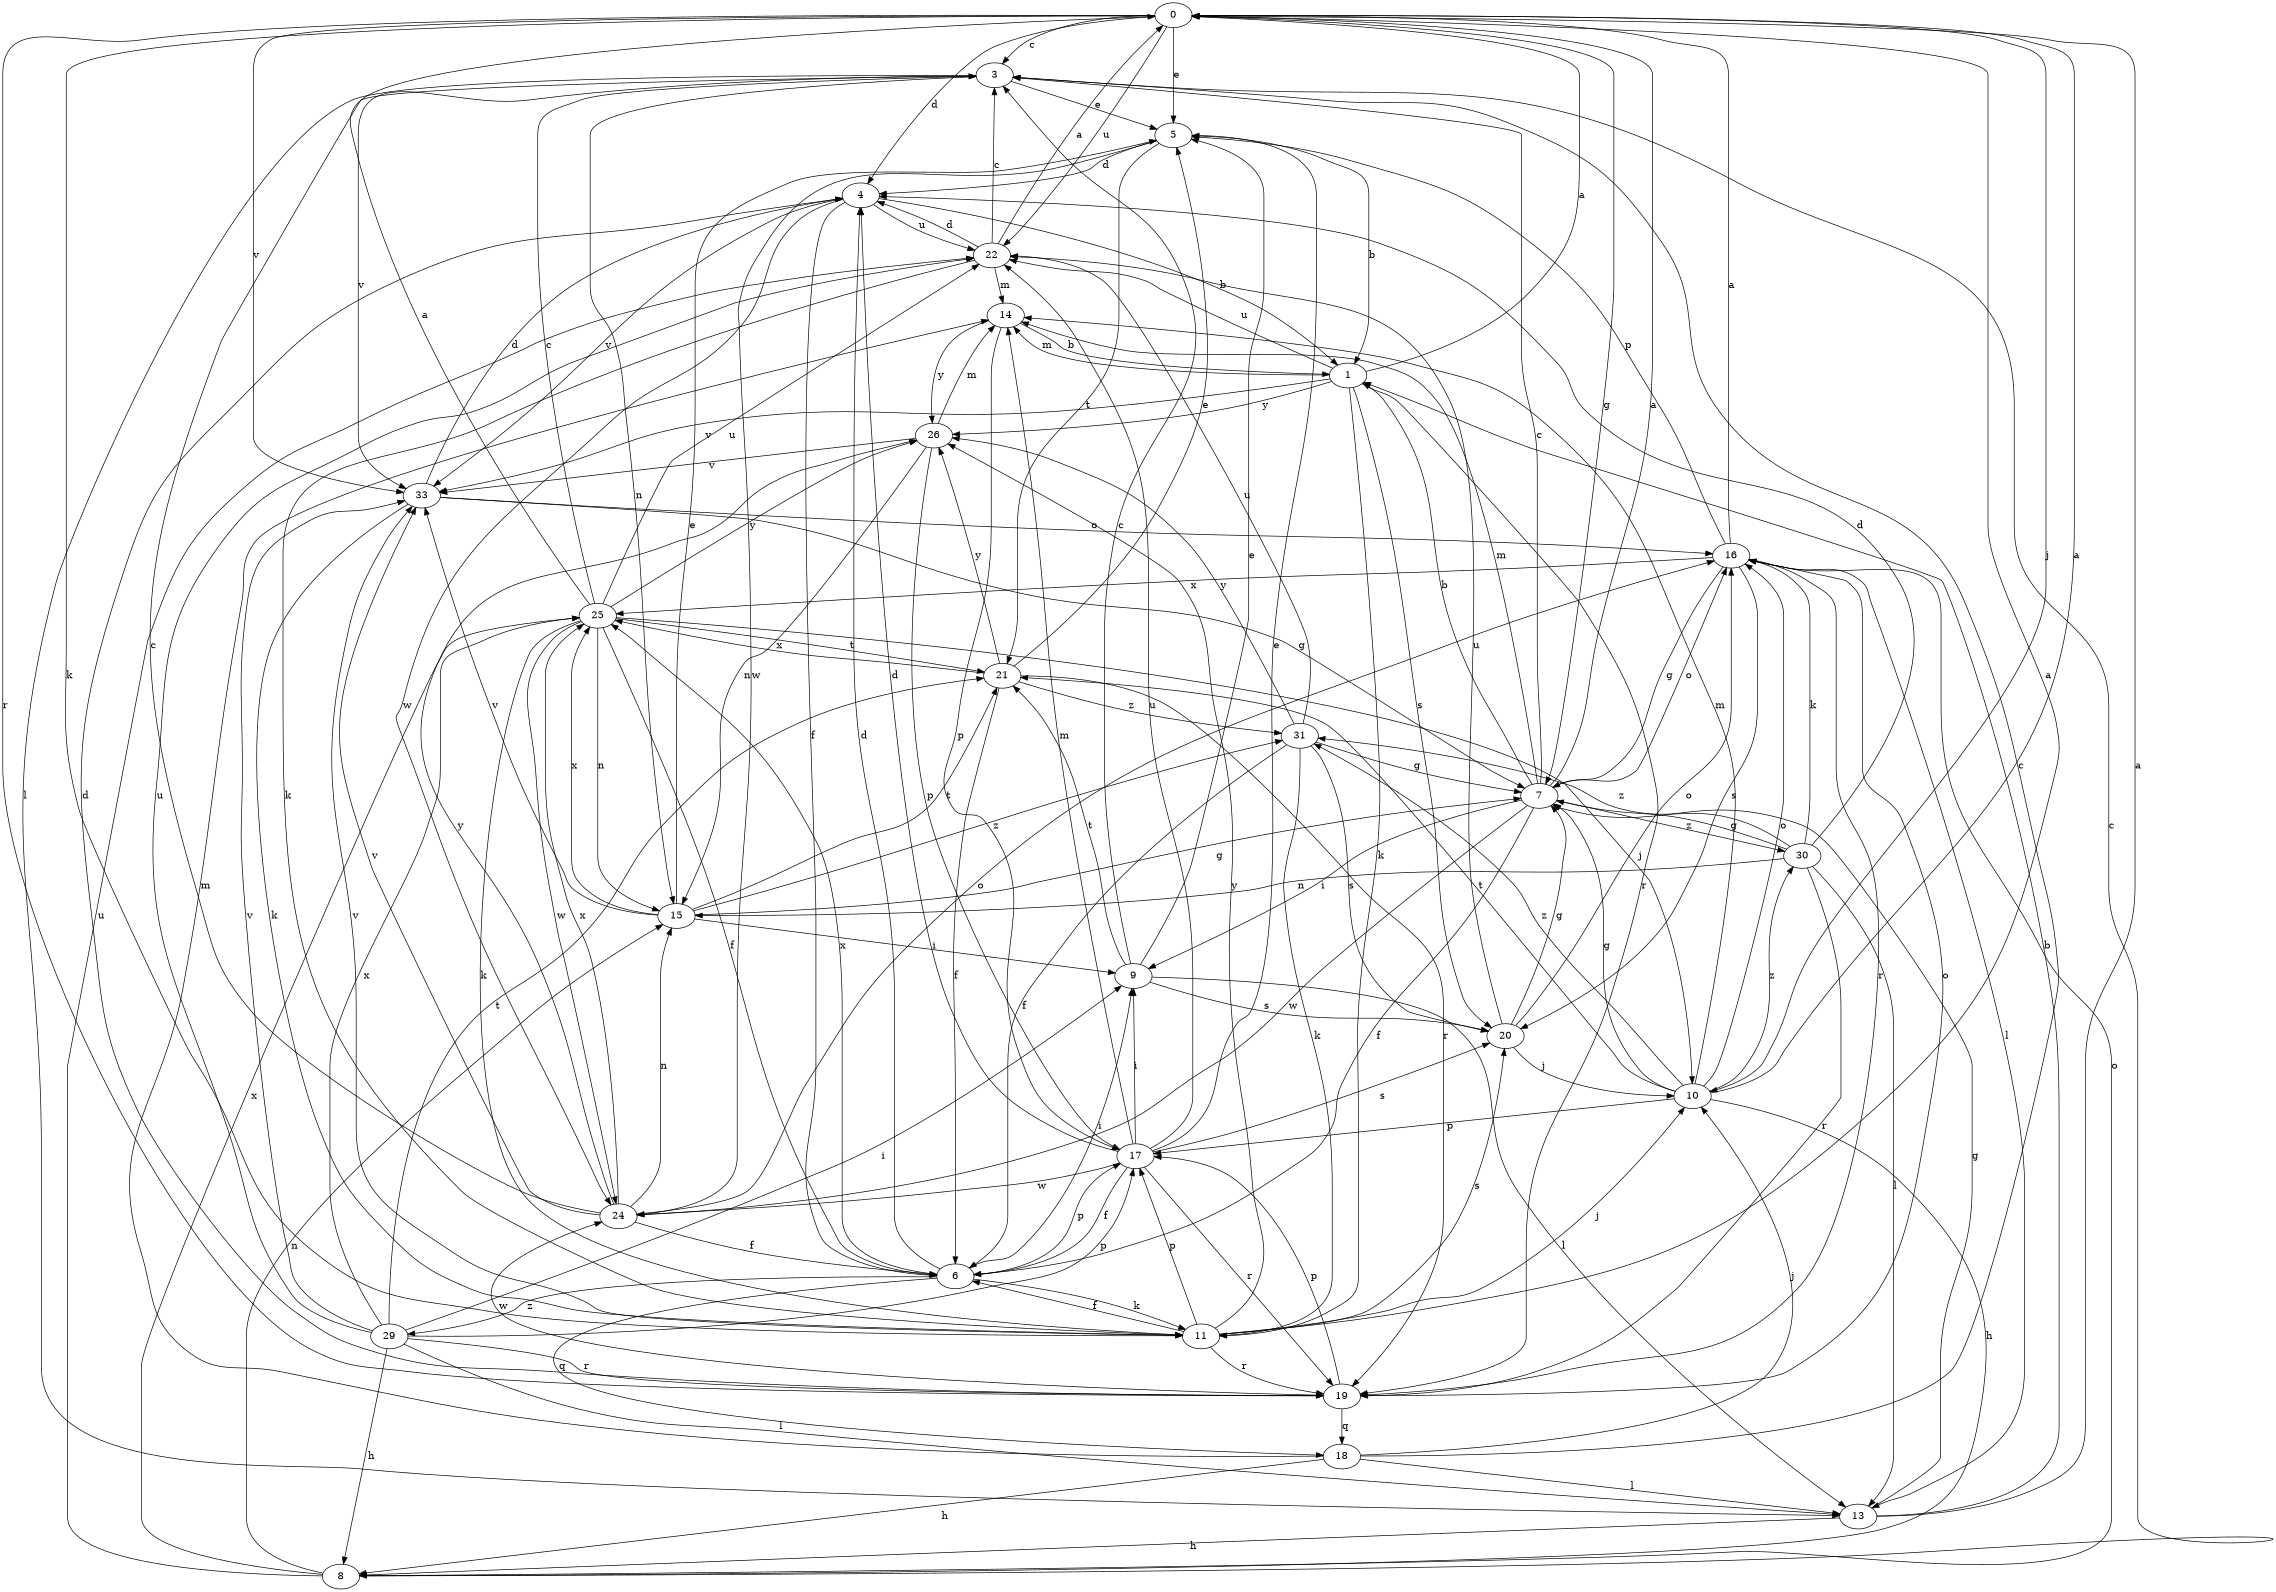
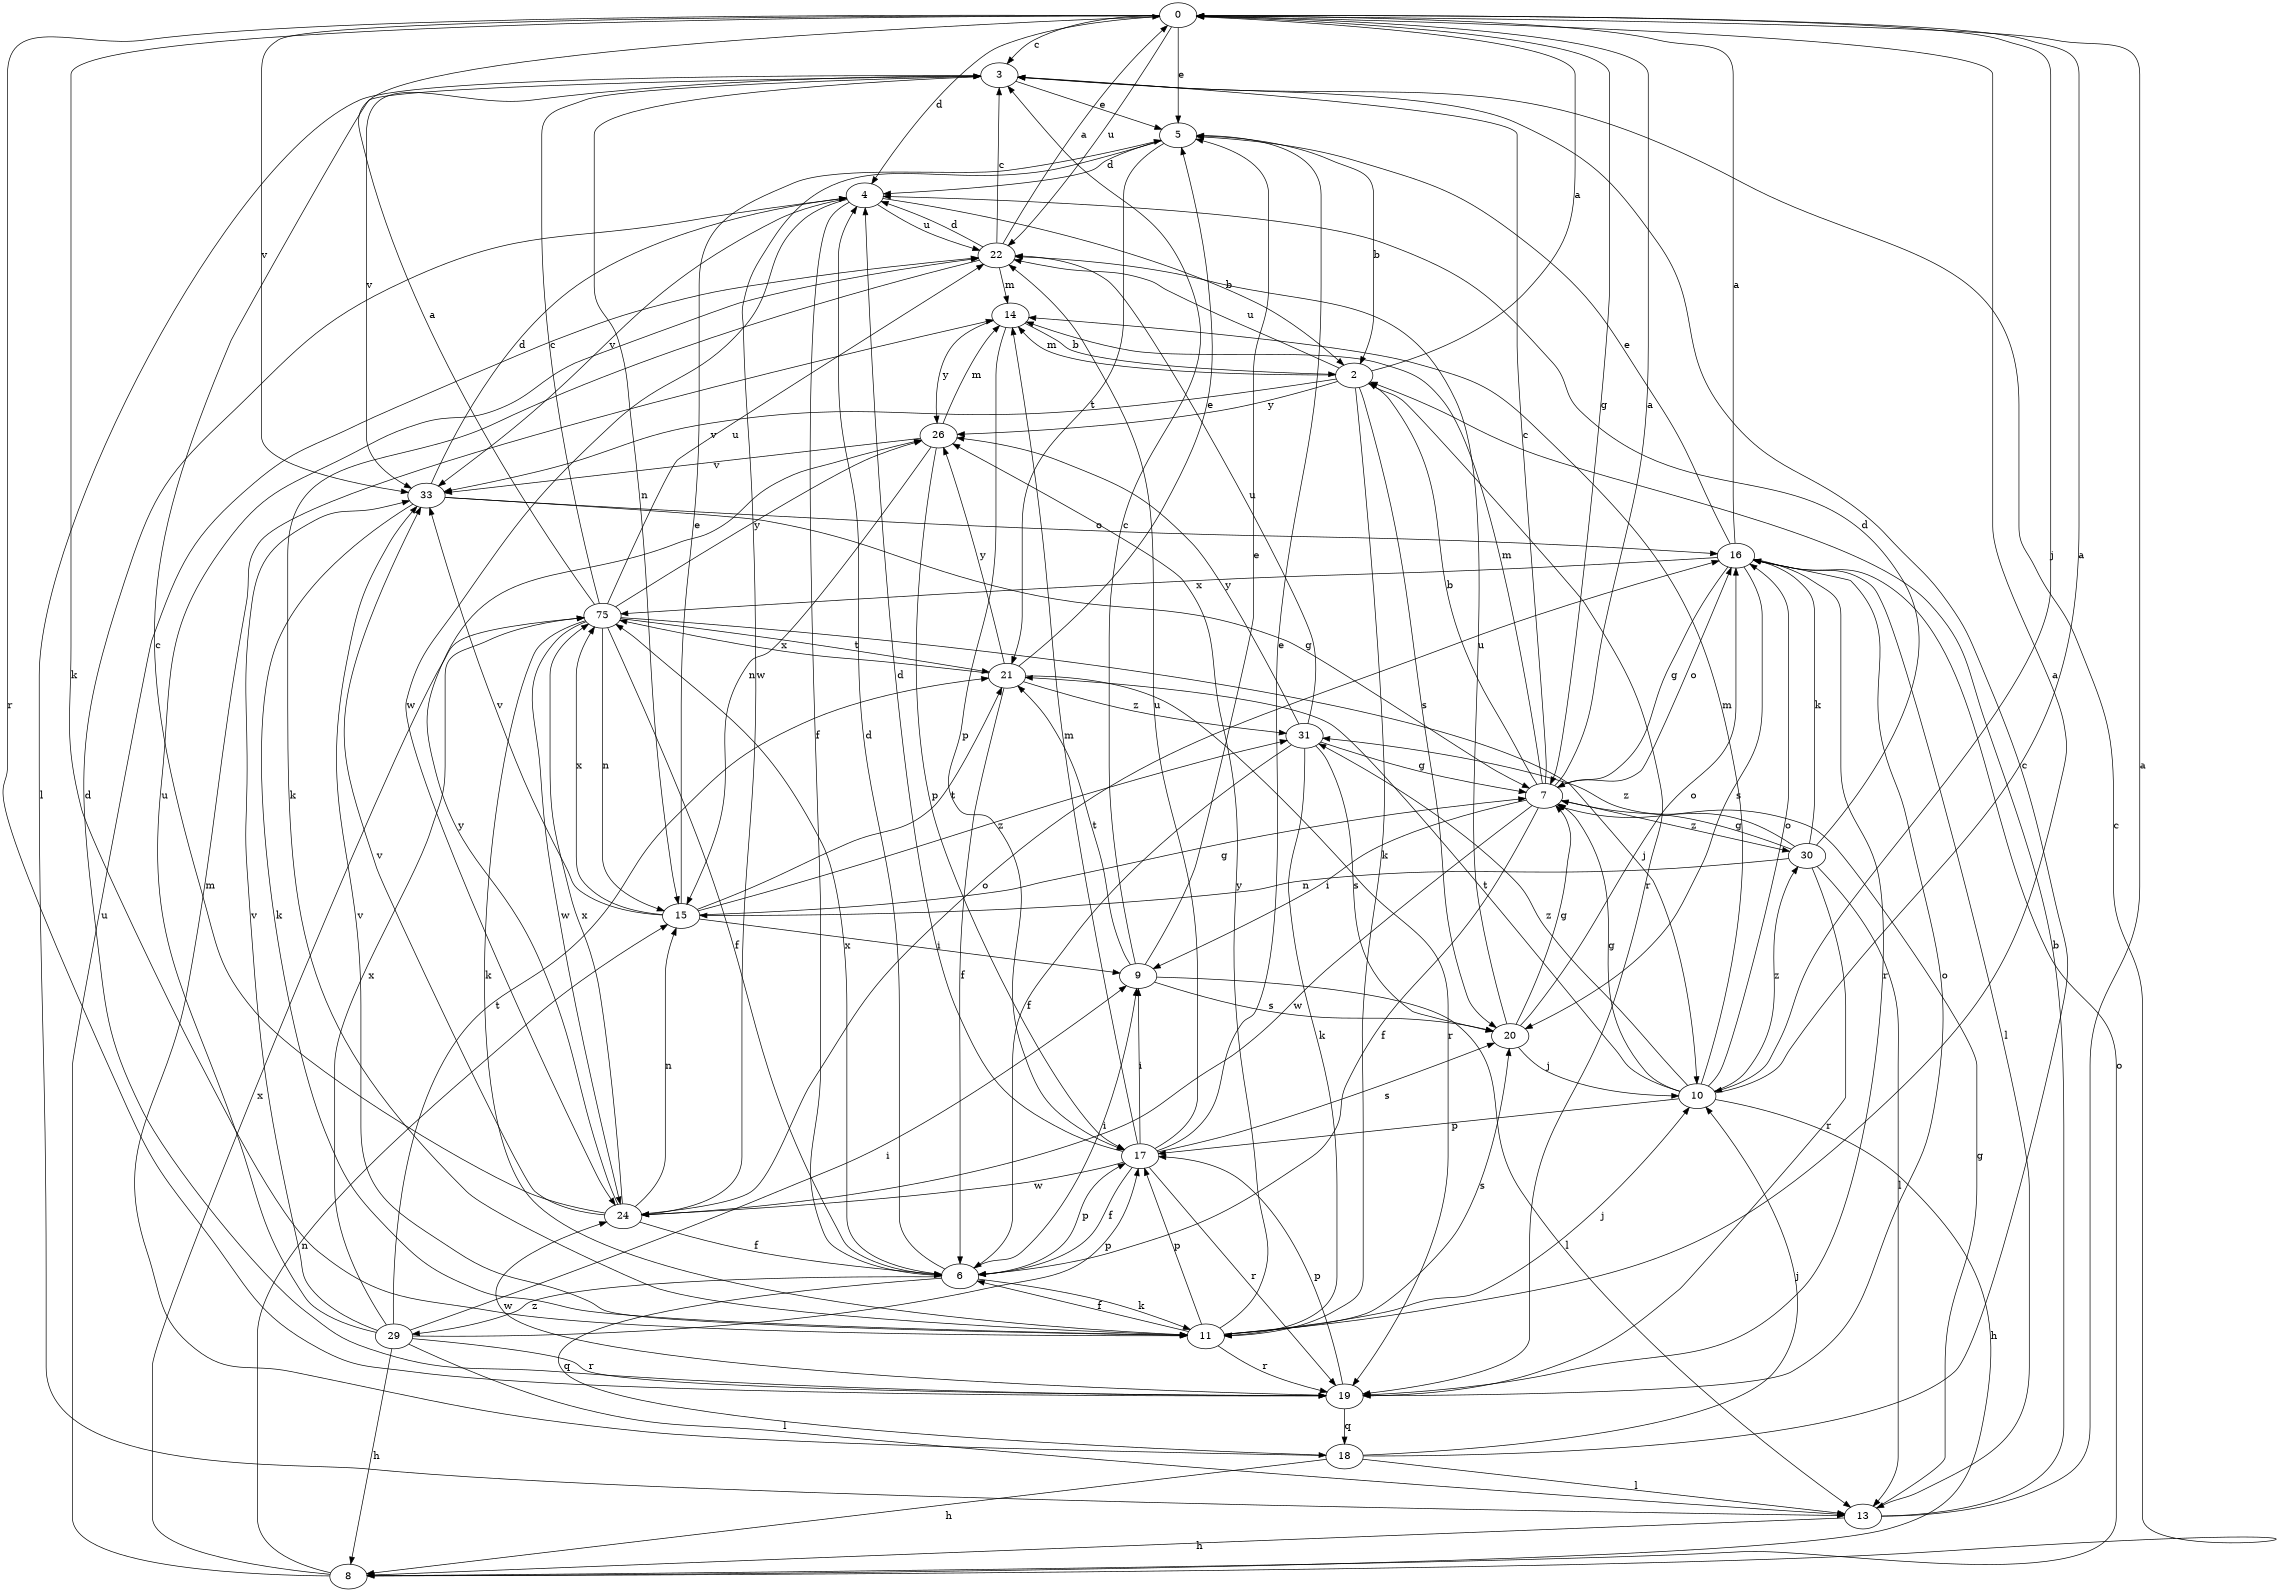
(1628, 345) -> (1627, 345)
(1348, 376) -> (1354, 376)
(598, 616) -> (603, 616)
